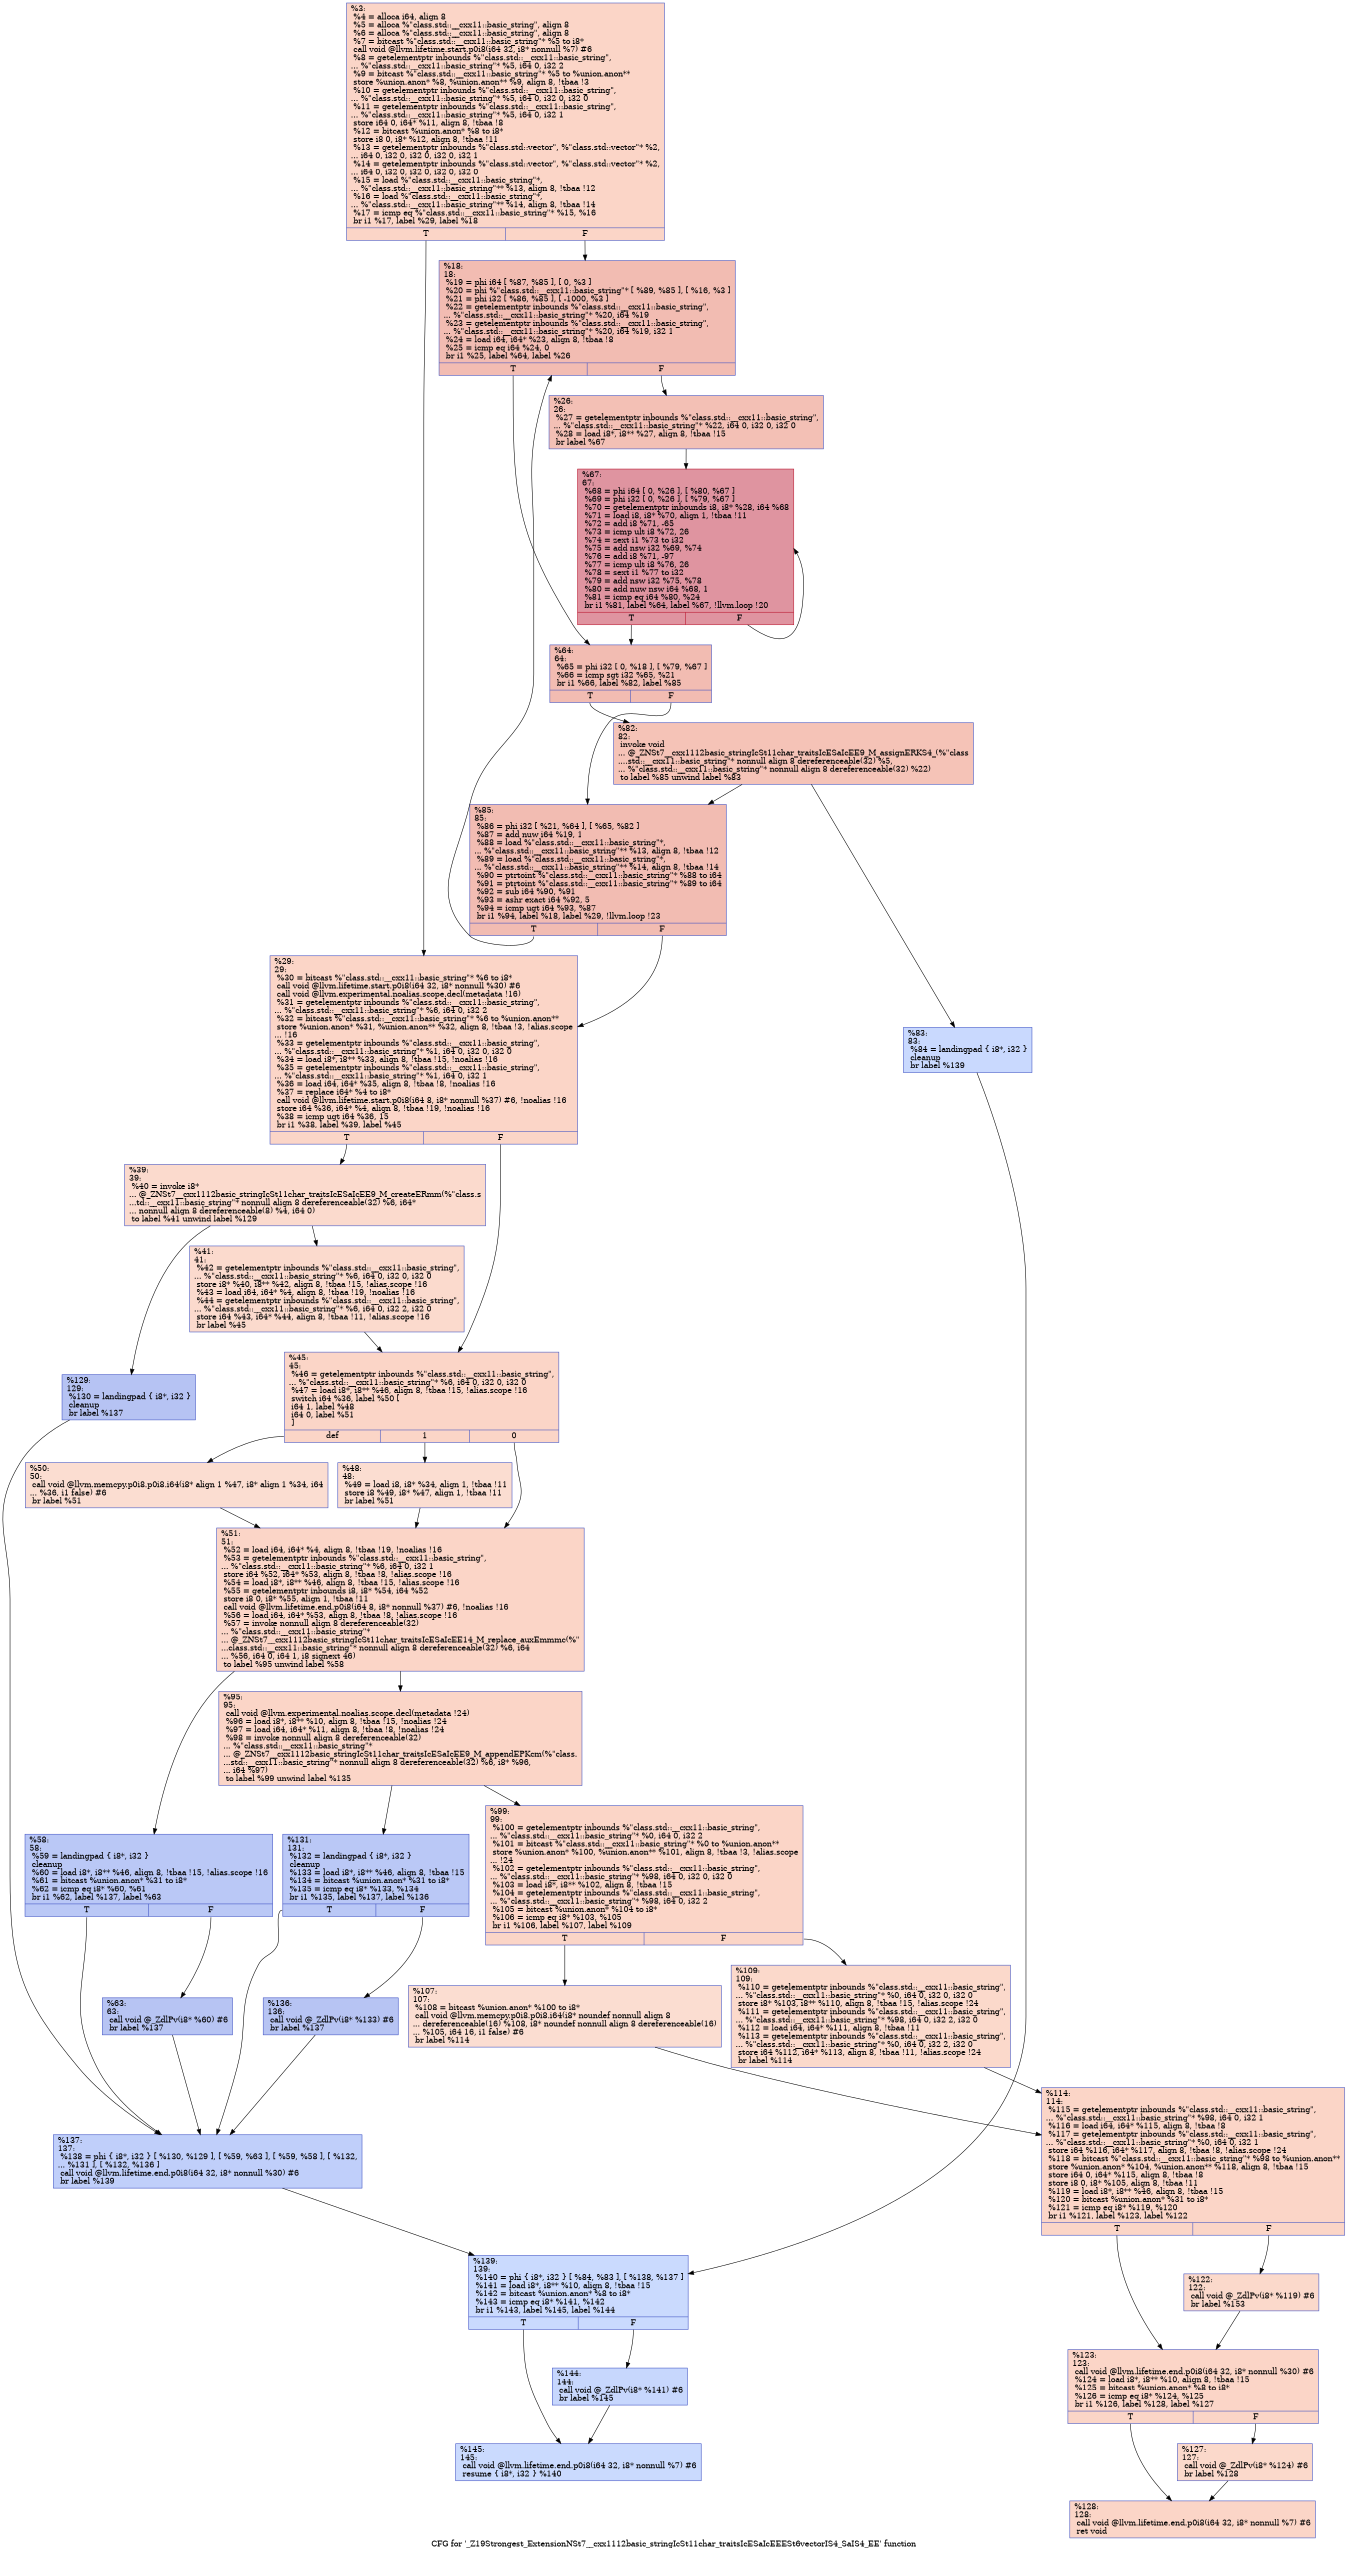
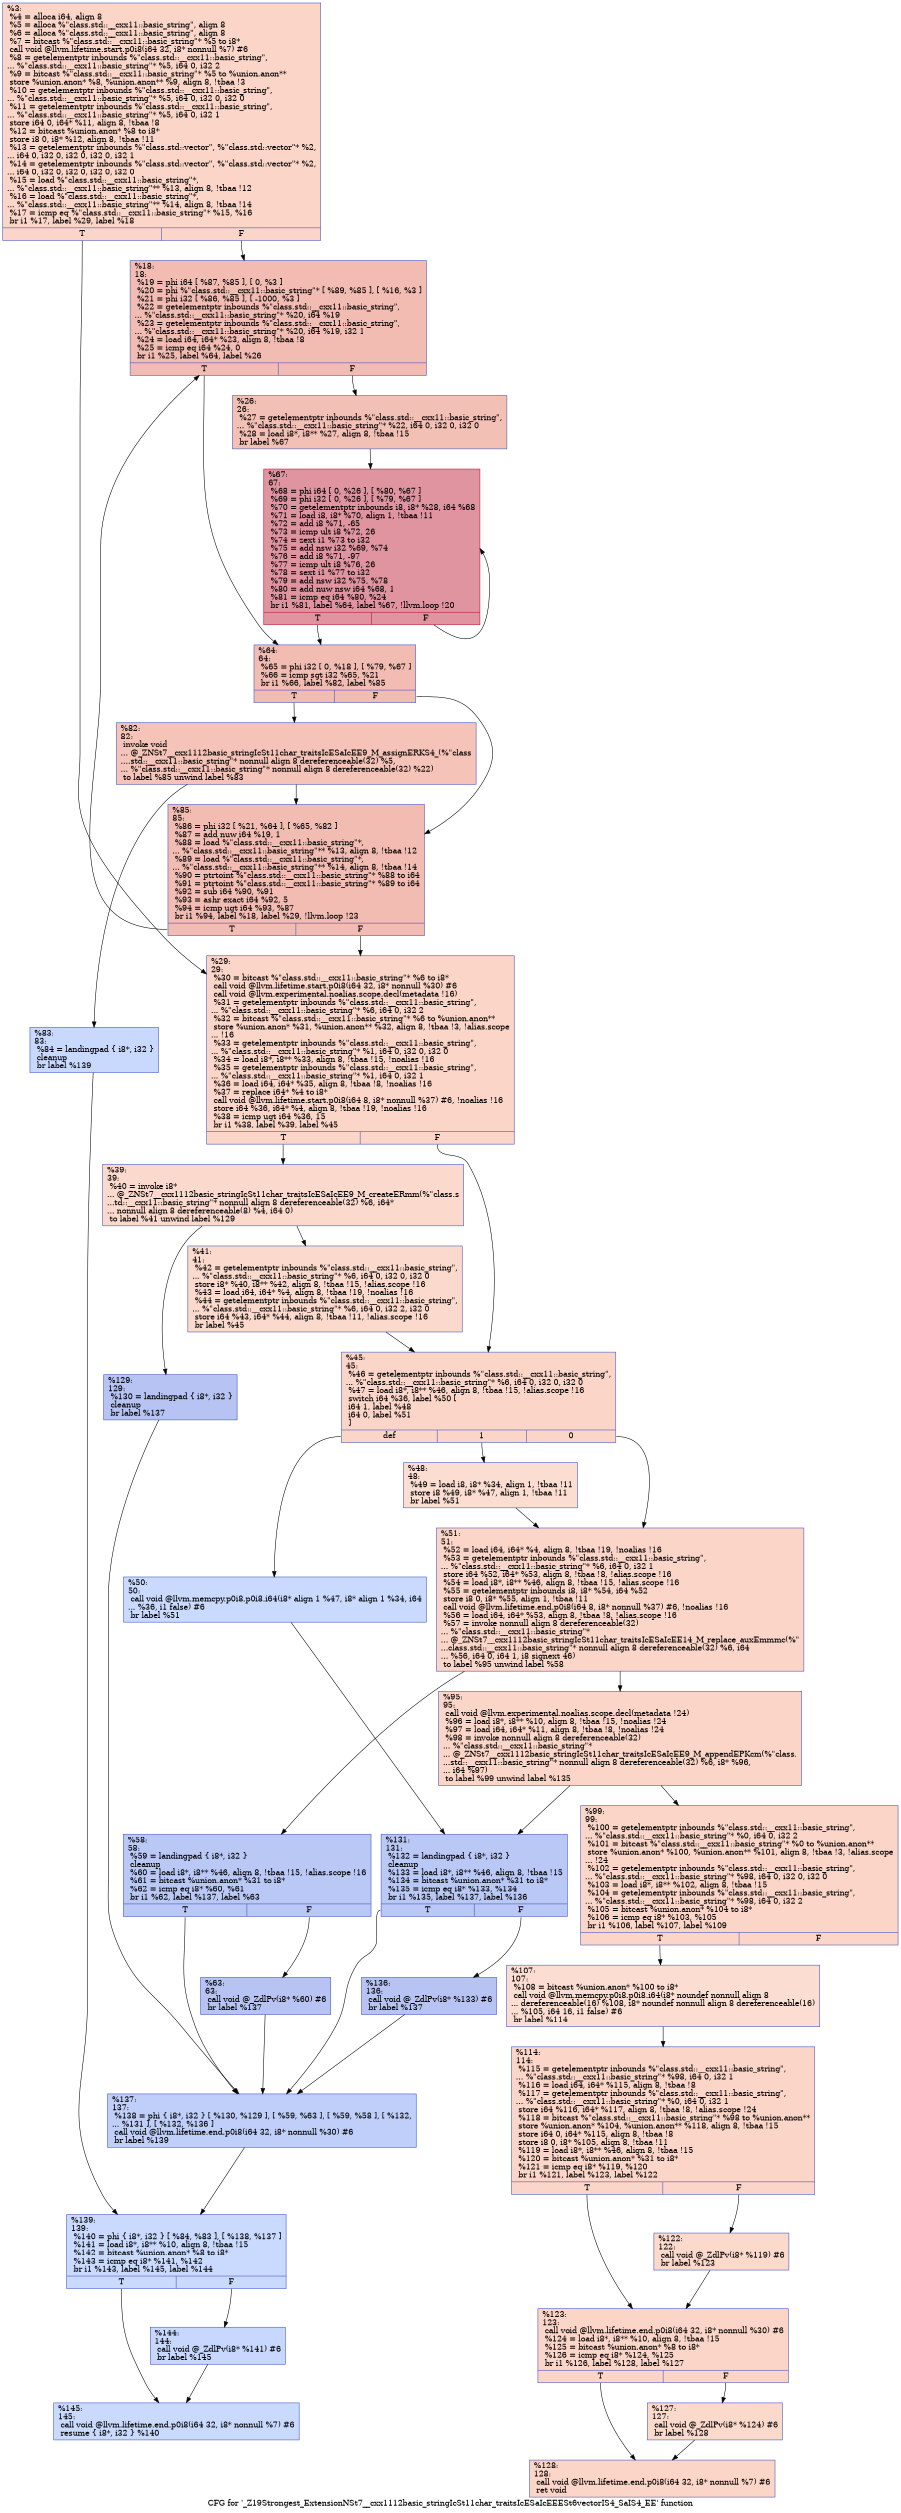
(177, 1485) -> (275, 1600)
(238, 1517) -> (366, 1726)
(871, 2016) -> none
(1217, 2304) -> (687, 2264)
